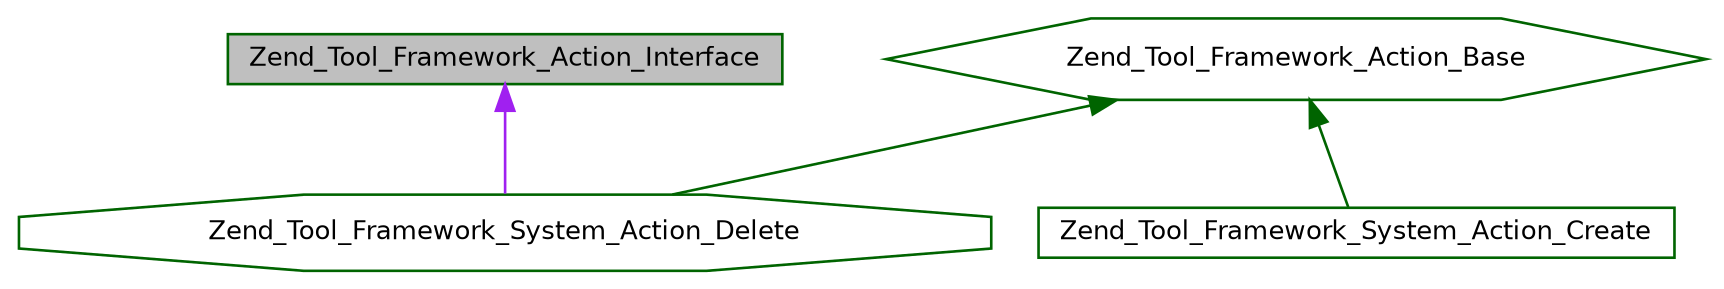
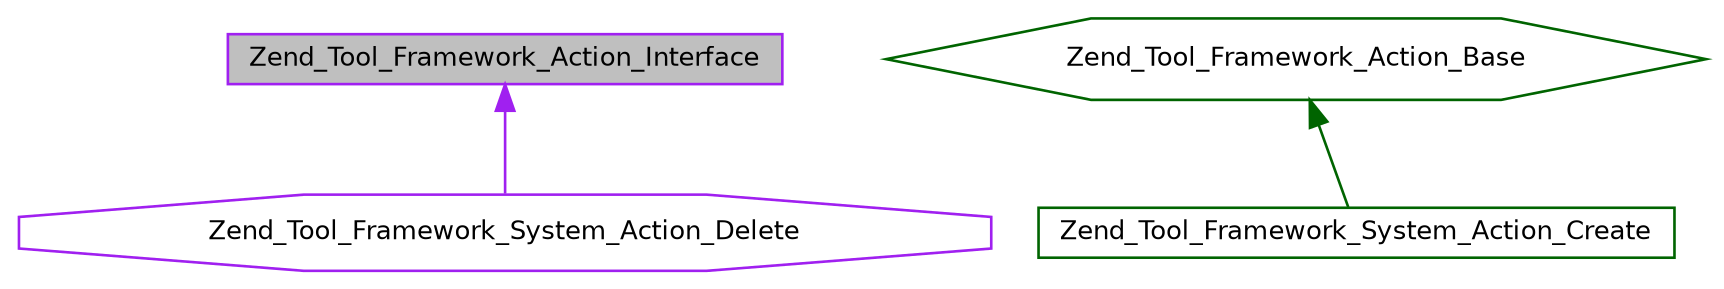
(505, 59) -> (505, 59)
(881, 150) -> none
(505, 233) -> (505, 233)
